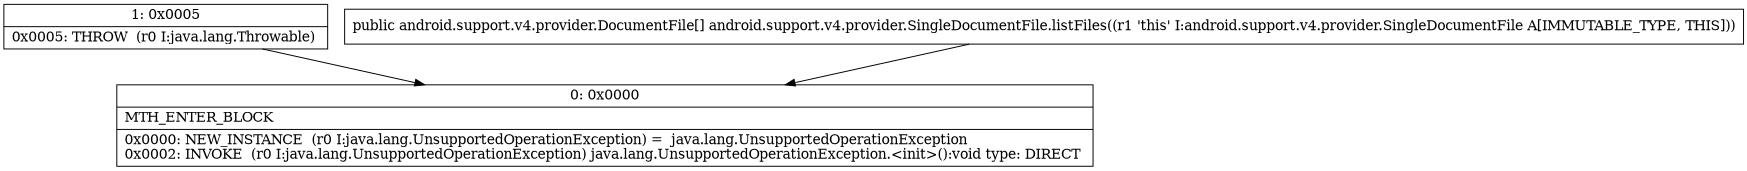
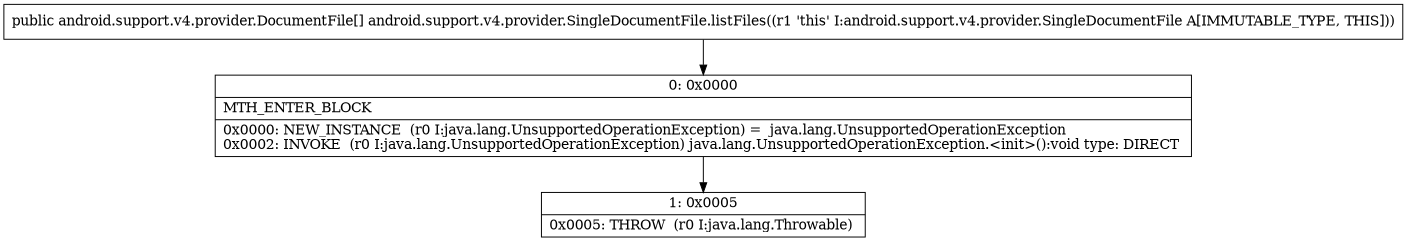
(339, 66) -> (703, 170)
